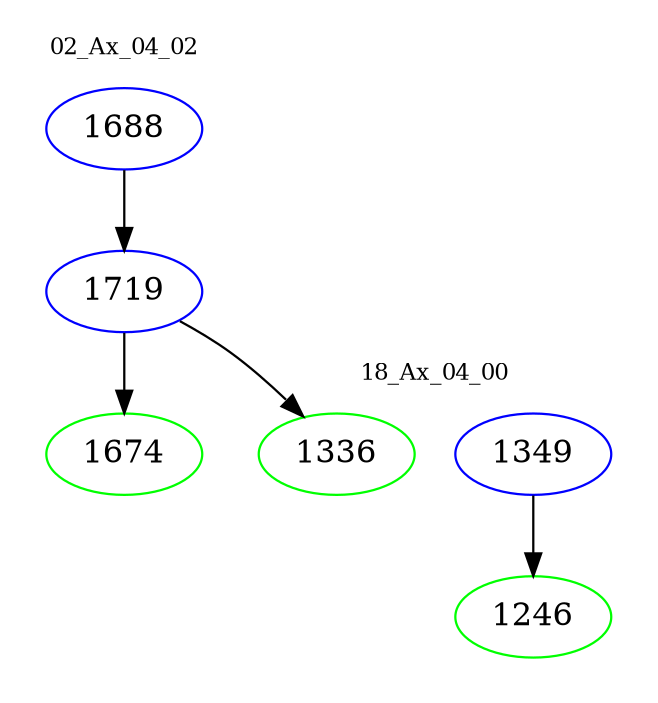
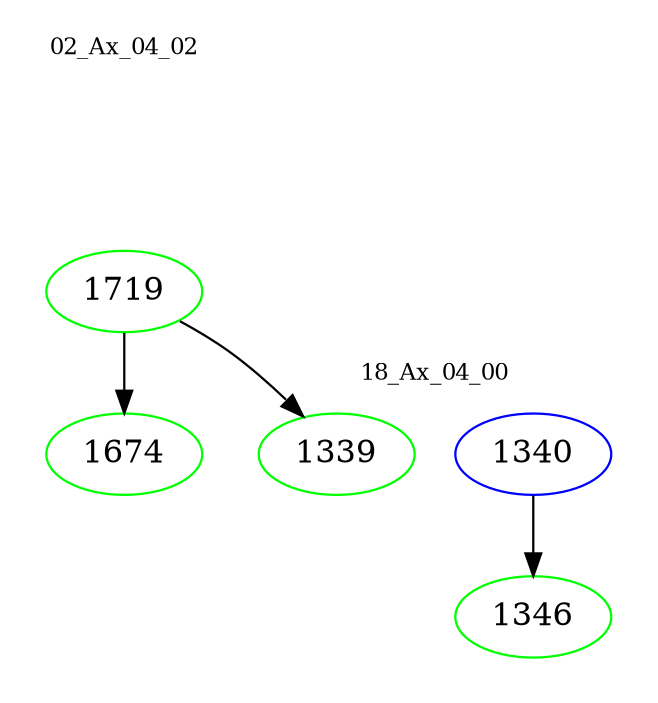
(124, 129) -> none
(124, 292) -> (124, 292)
(337, 454) -> (337, 454)
(533, 454) -> (533, 454)
(533, 617) -> (533, 617)
